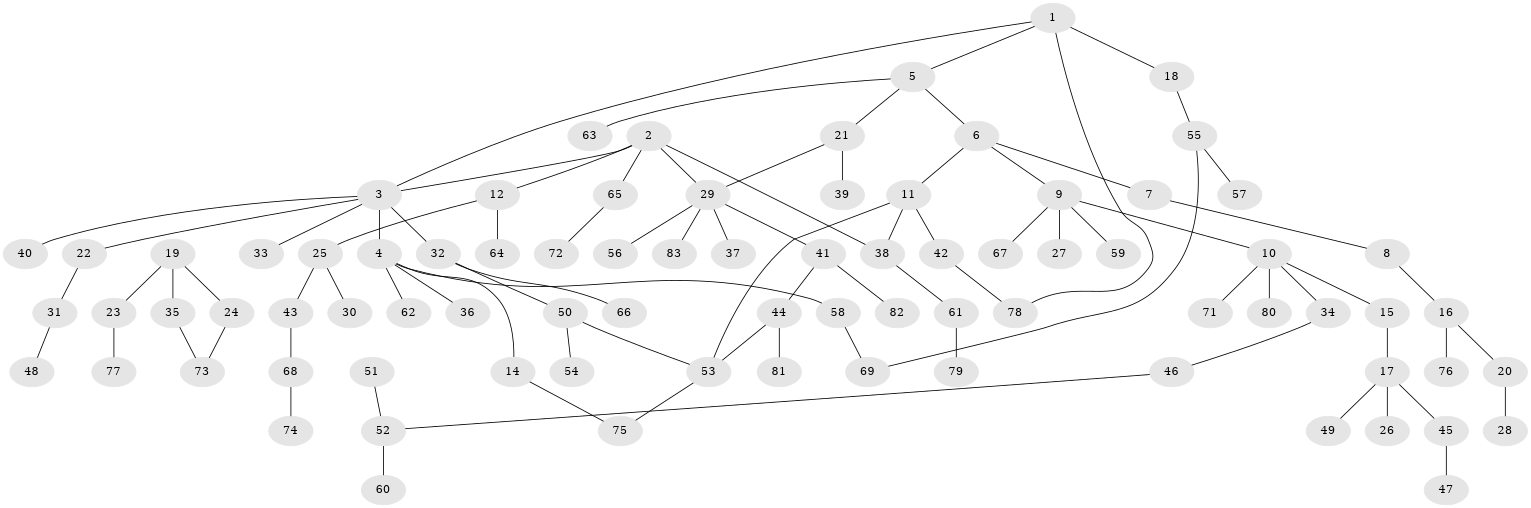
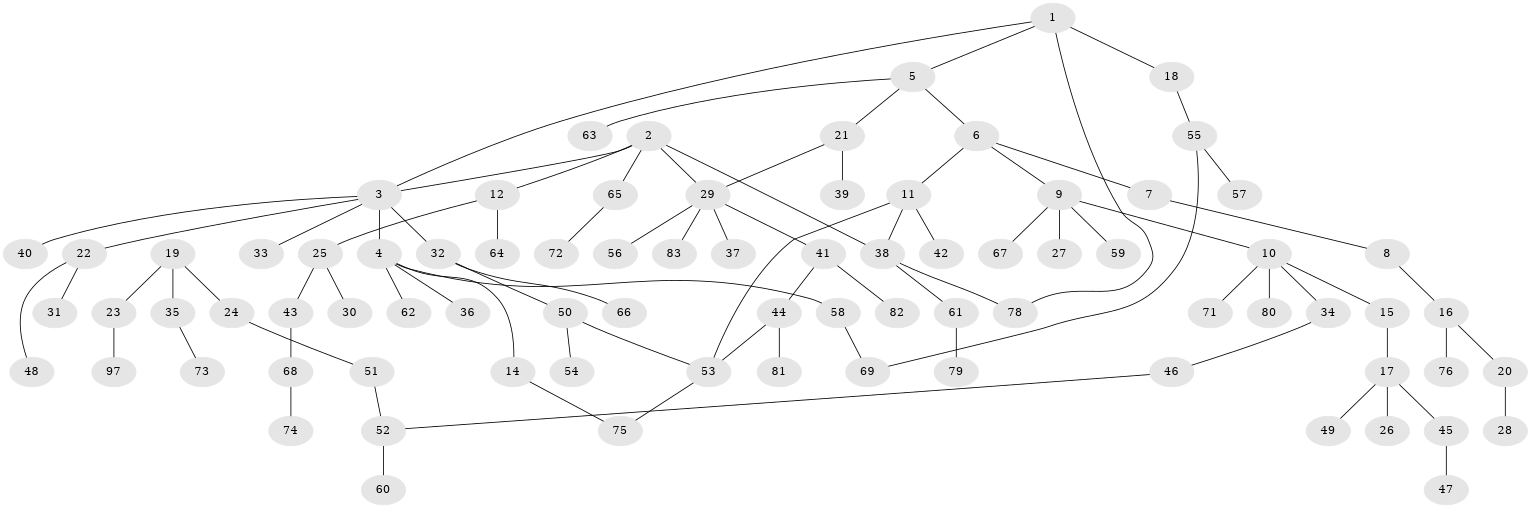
(978, 284) -> (949, 284)
(43, 343) -> (24, 301)
(217, 343) -> (301, 344)
(114, 372) -> (114, 372)
